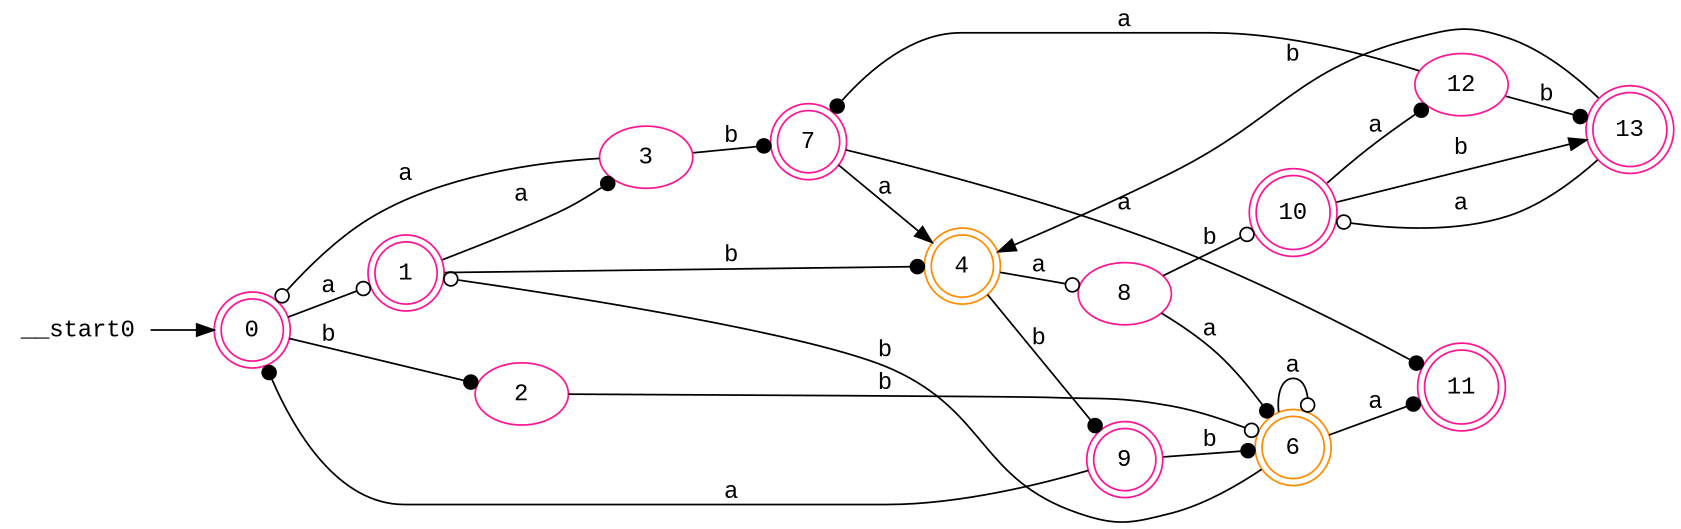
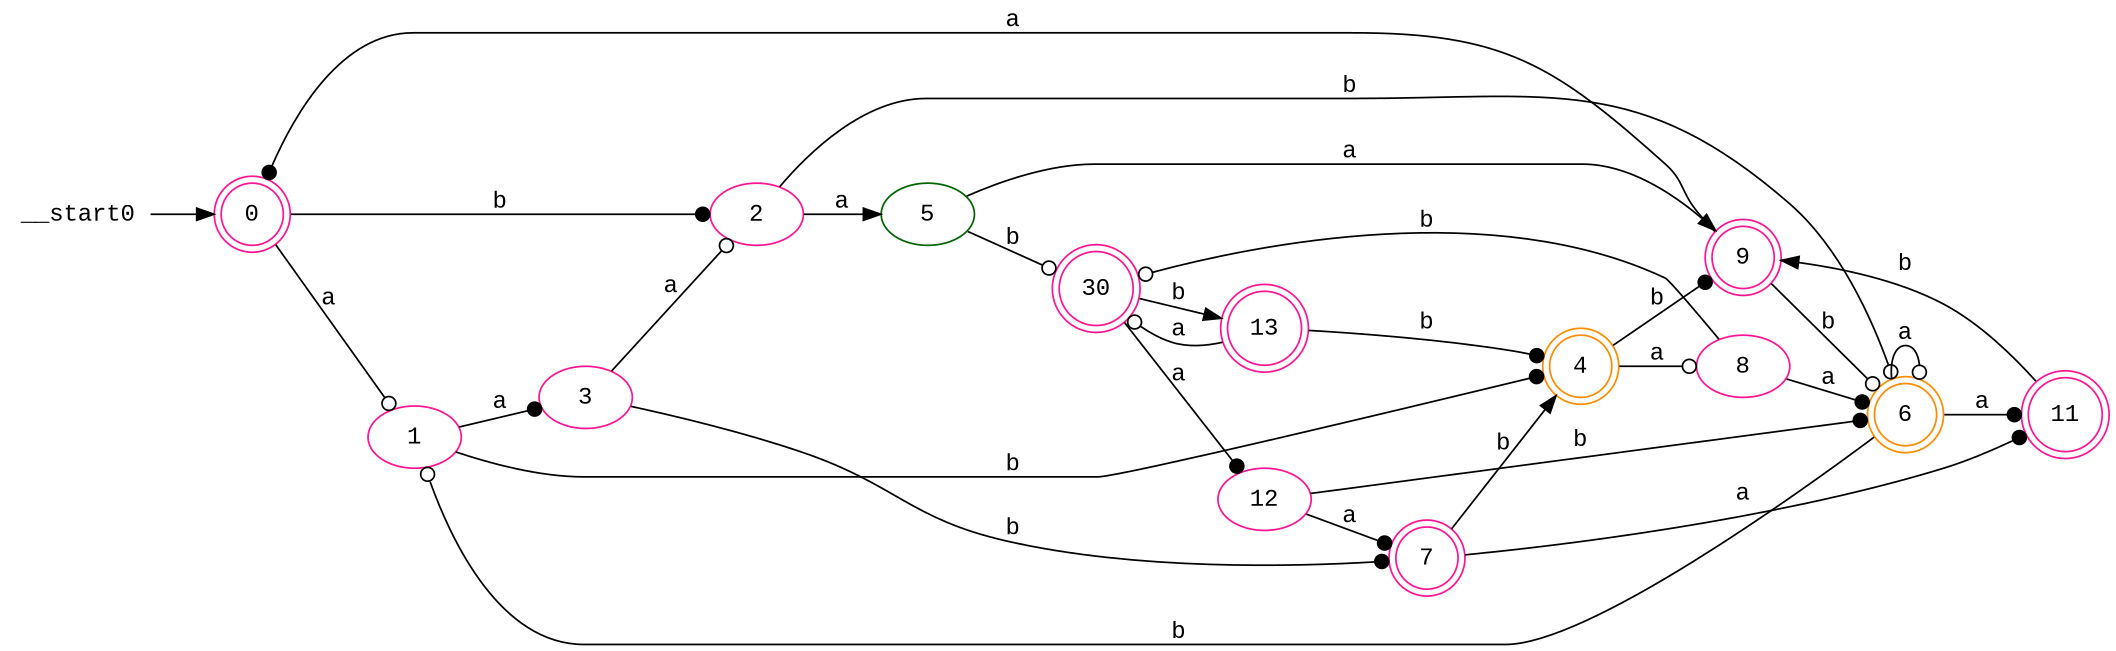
(1302, 88) -> (1419, 339)
(1539, 105) -> (1582, 457)
(885, 187) -> (1504, 443)
(428, 191) -> (666, 311)
(1293, 213) -> (1096, 289)
none -> (928, 214)
(406, 273) -> (415, 437)
none -> (1930, 297)
(1202, 454) -> (1819, 331)
